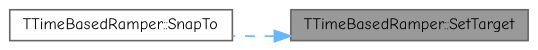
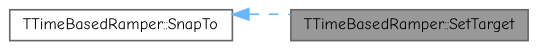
(253, 36) -> (270, 14)
